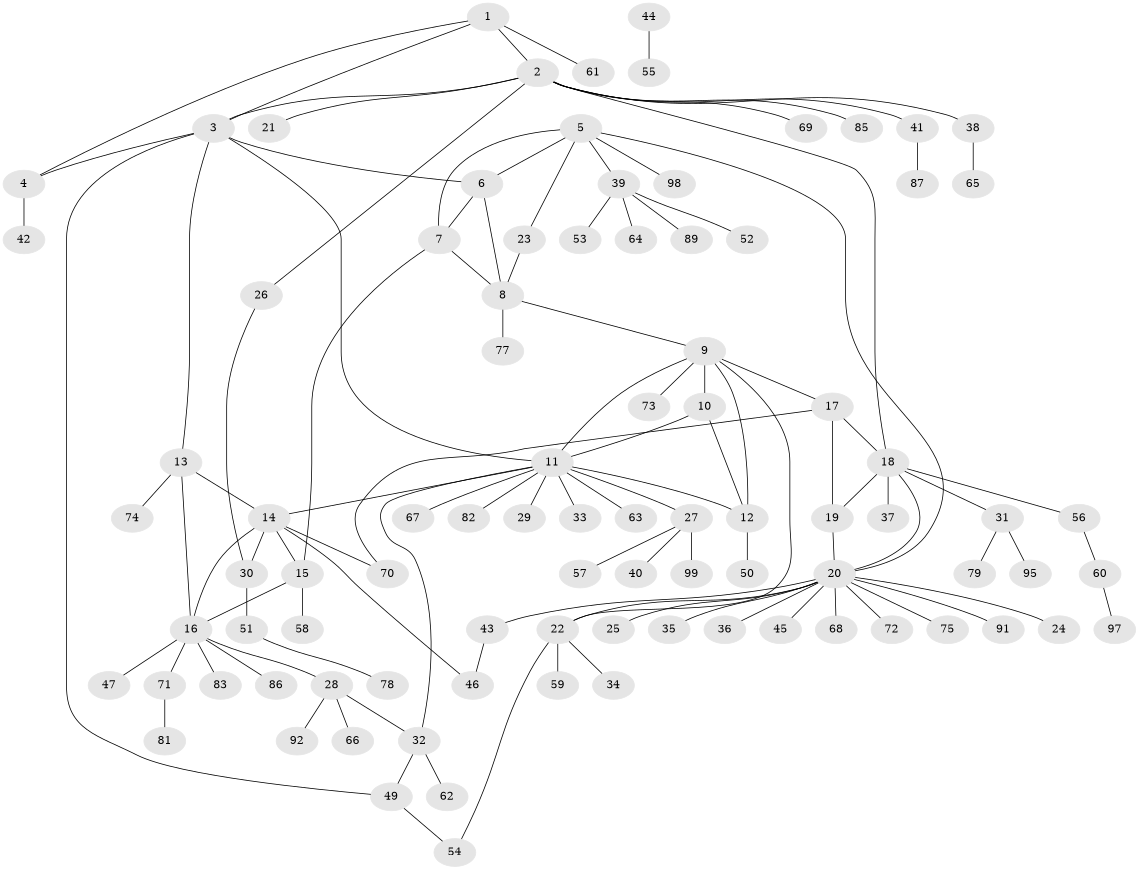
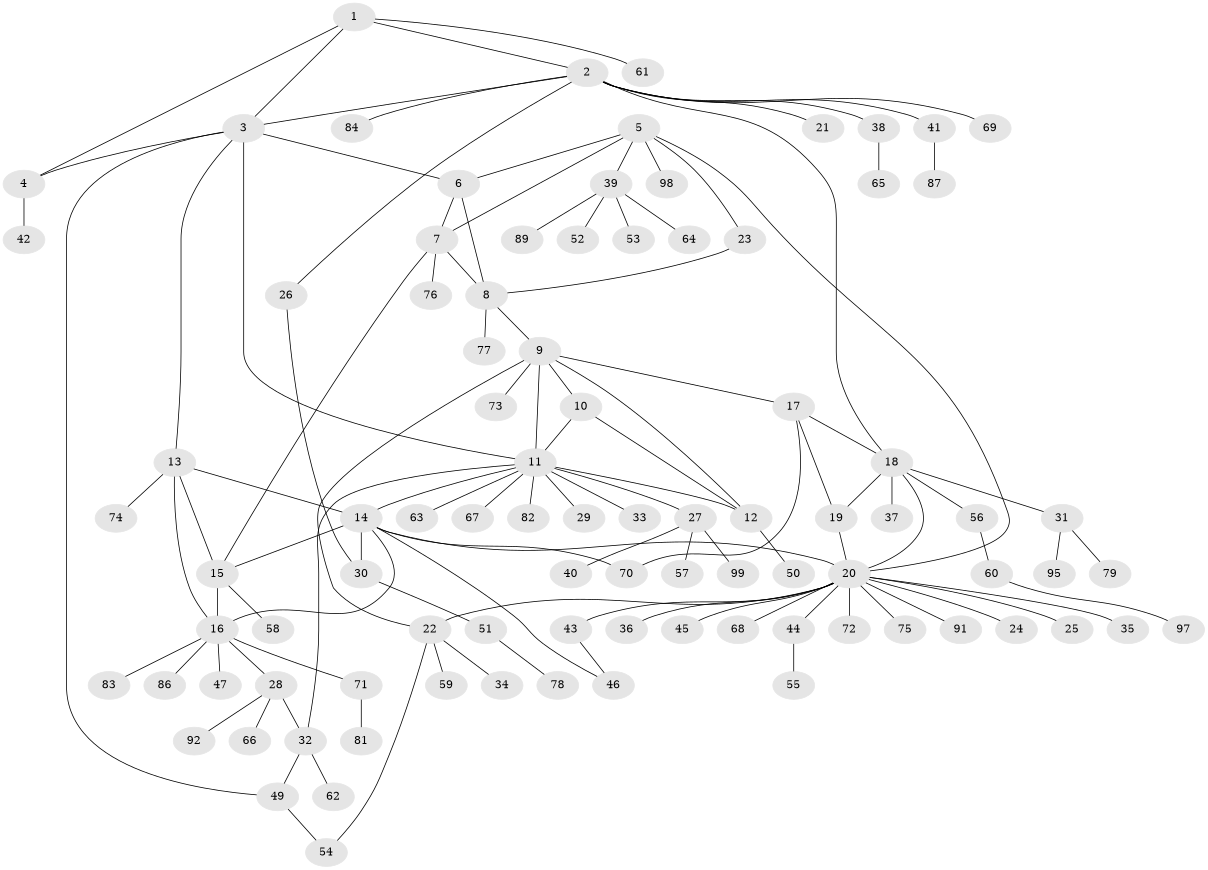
(862, 128) -> (352, 128)
none -> (431, 296)
none -> (196, 518)
none -> (605, 546)
none -> (822, 602)
